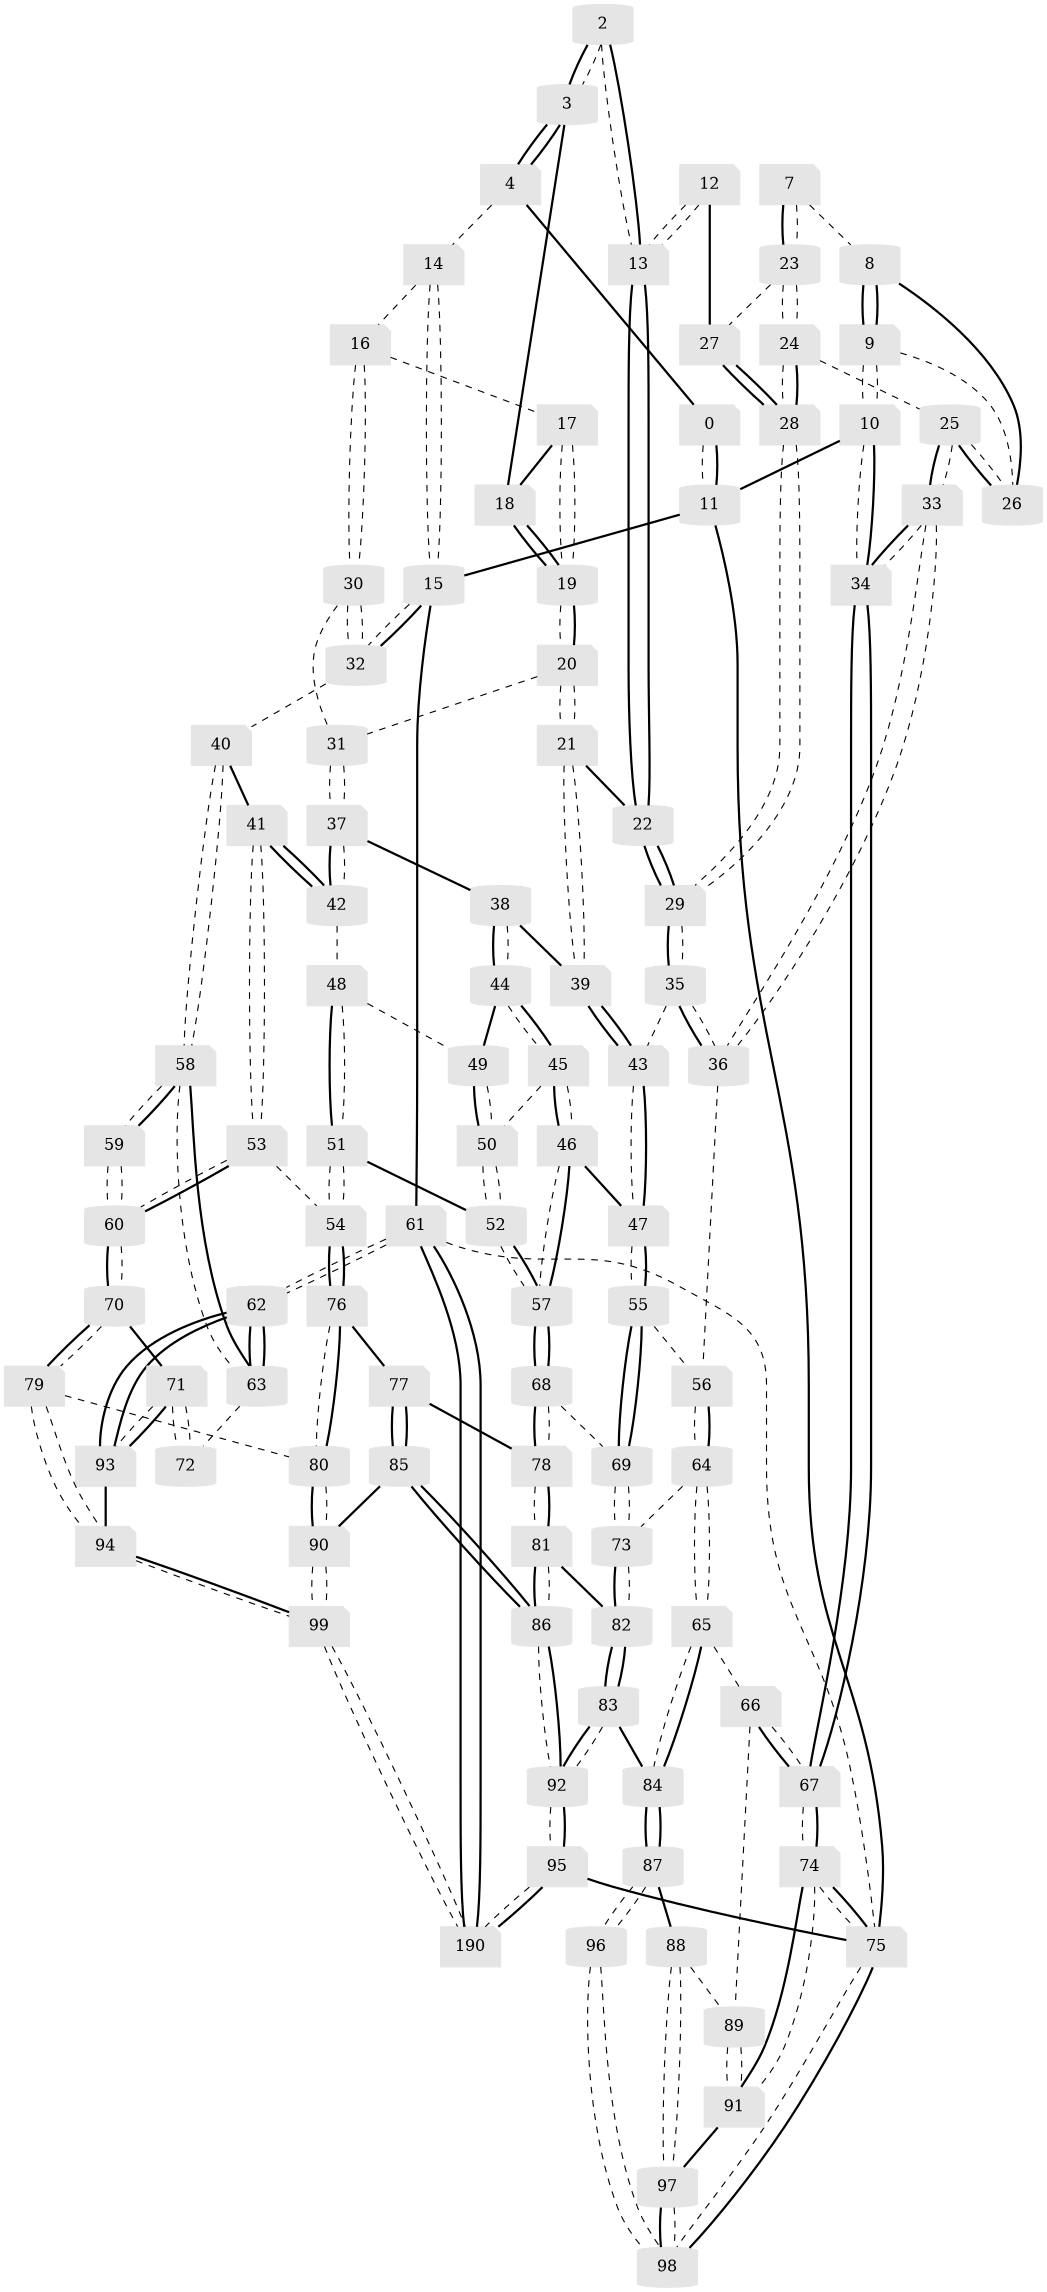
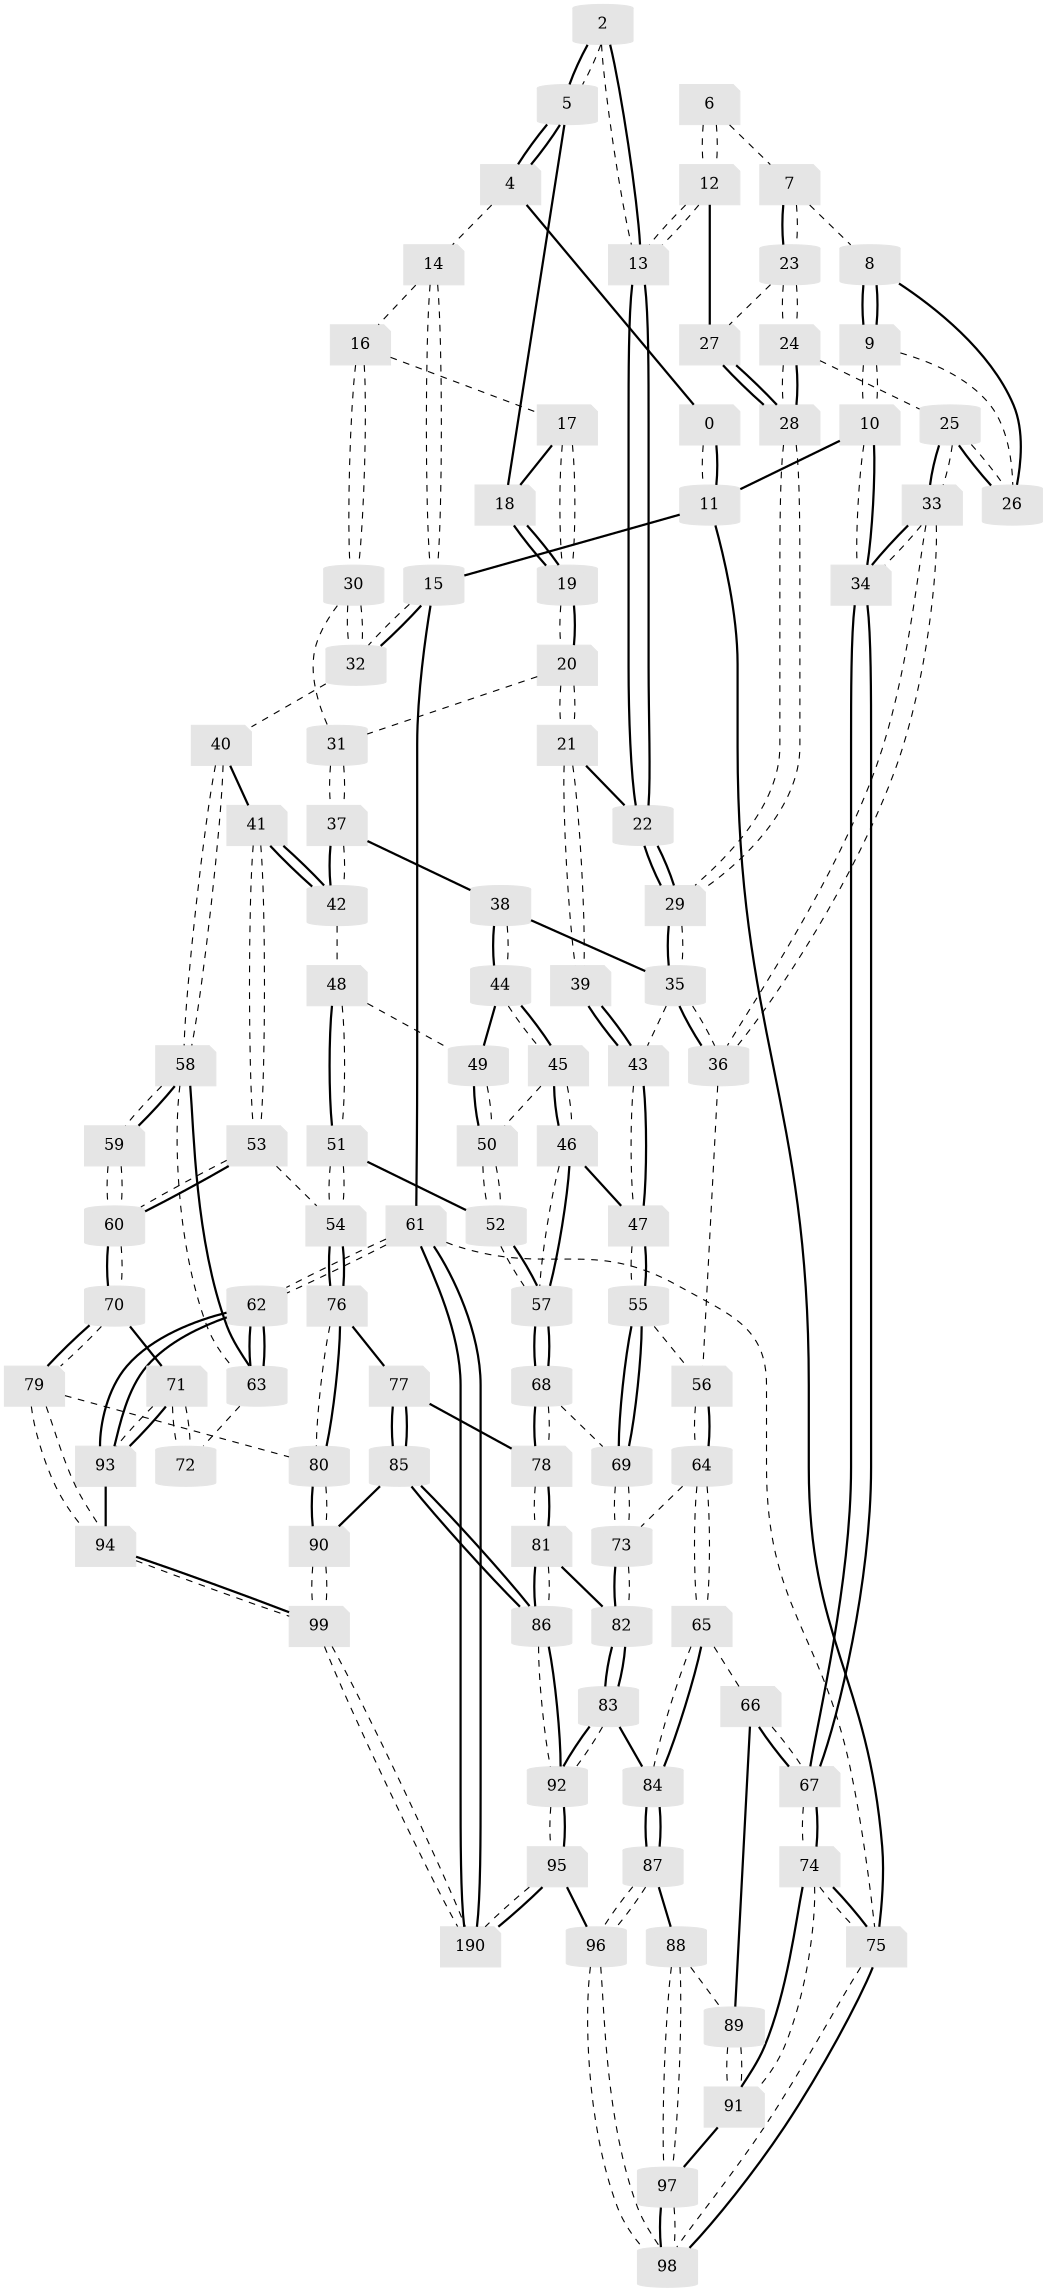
(567, 105) -> (567, 105)
none -> (710, 105)
(541, 946) -> (591, 947)
(743, 1867) -> (743, 1867)
(716, 1913) -> (577, 1907)
